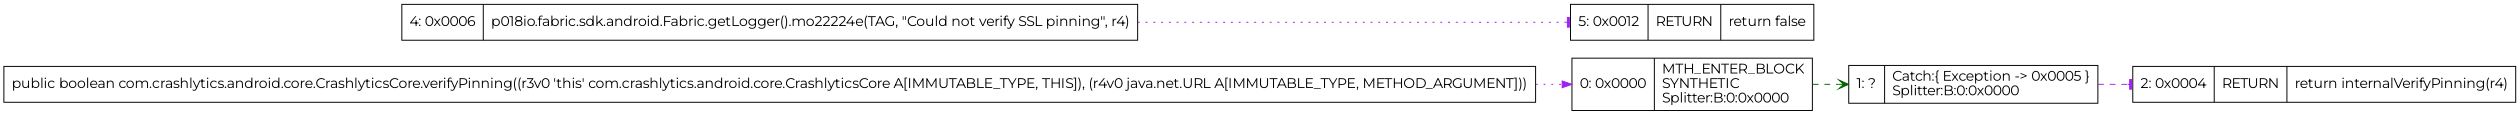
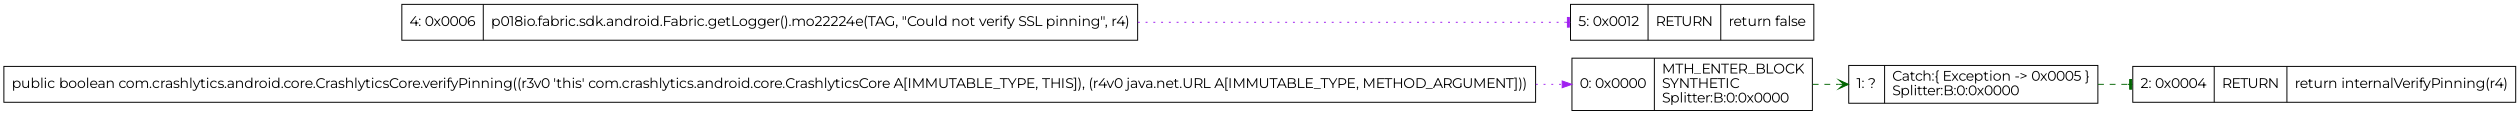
(2113, 84) -> (2113, 84)
